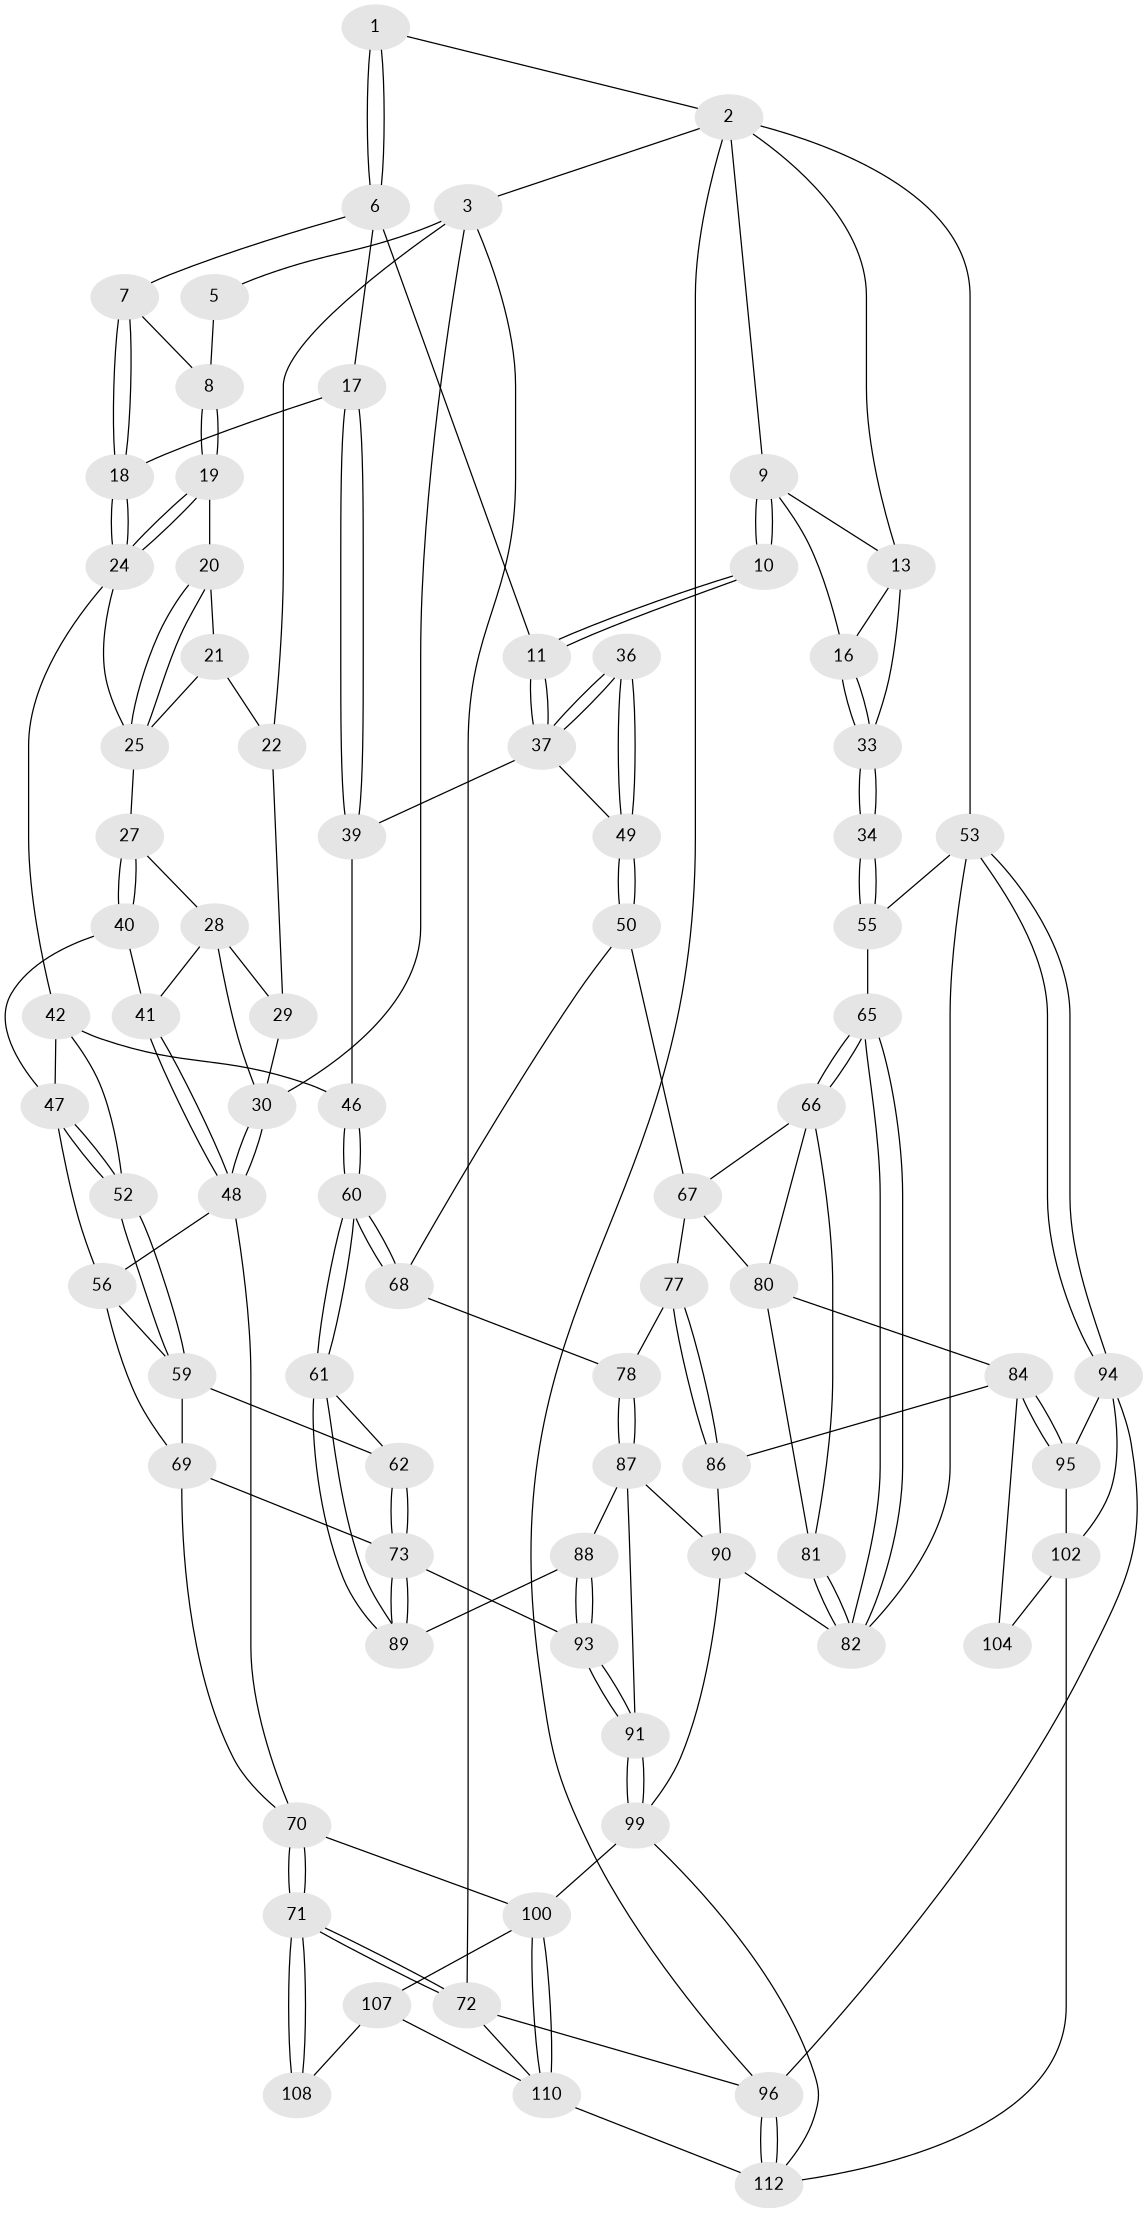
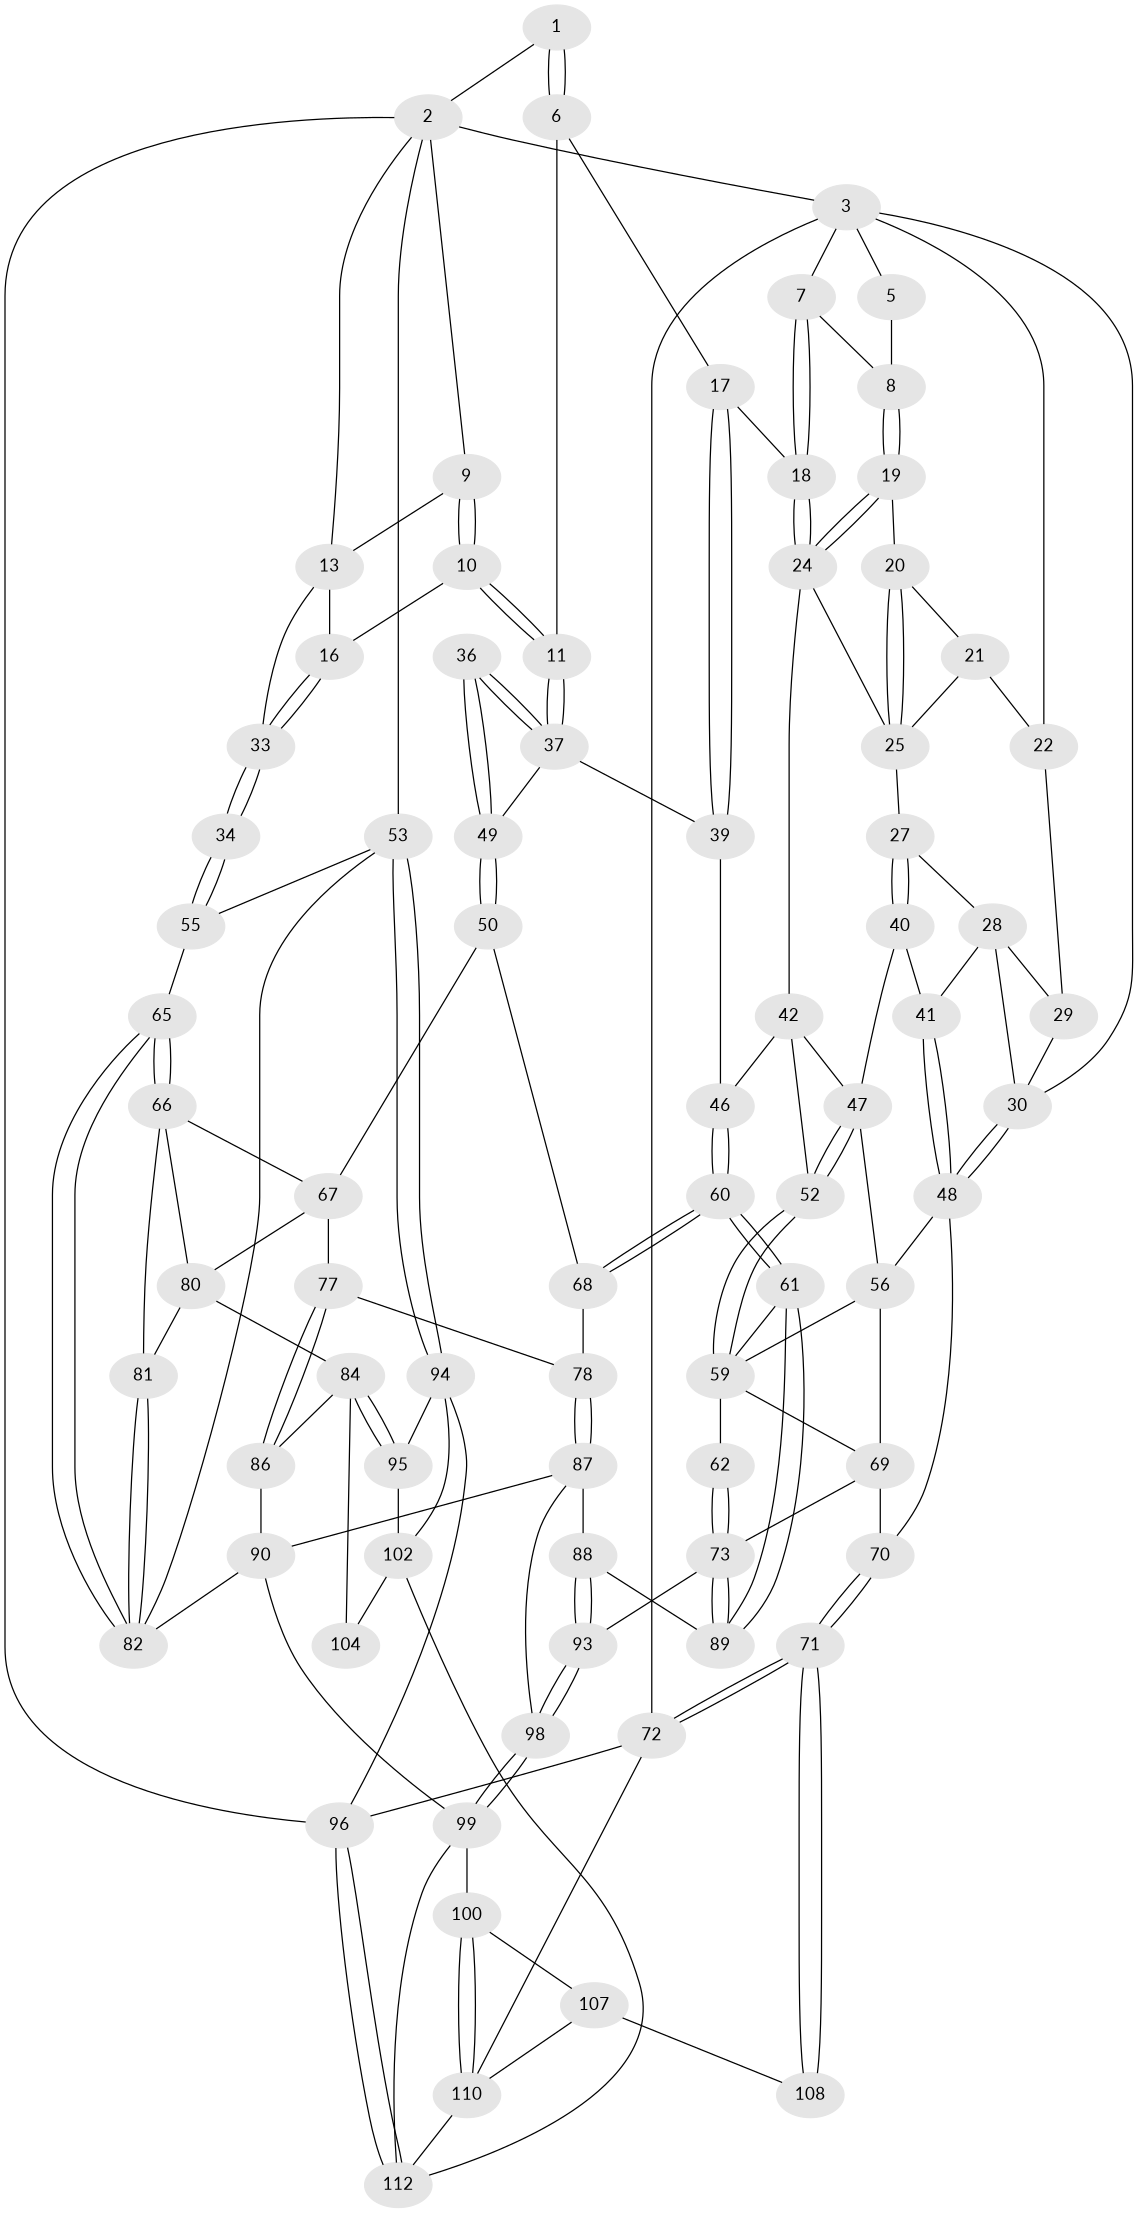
(247, 247) -> (824, 252)
(817, 563) -> (407, 606)
(360, 1421) -> (755, 1331)
(635, 1736) -> (536, 1736)
(417, 1870) -> none
